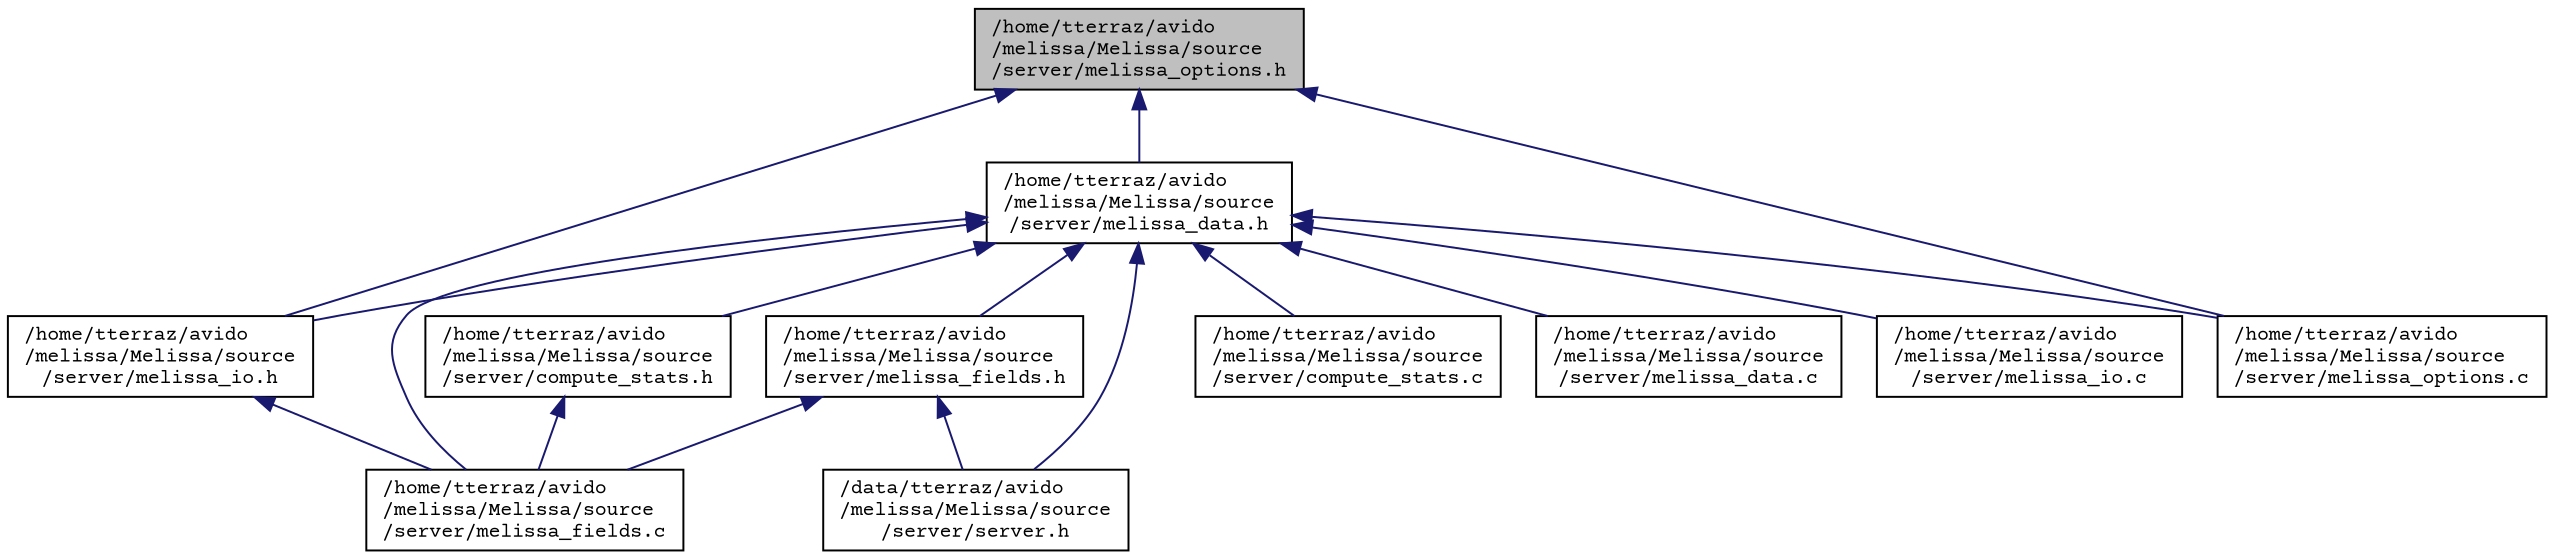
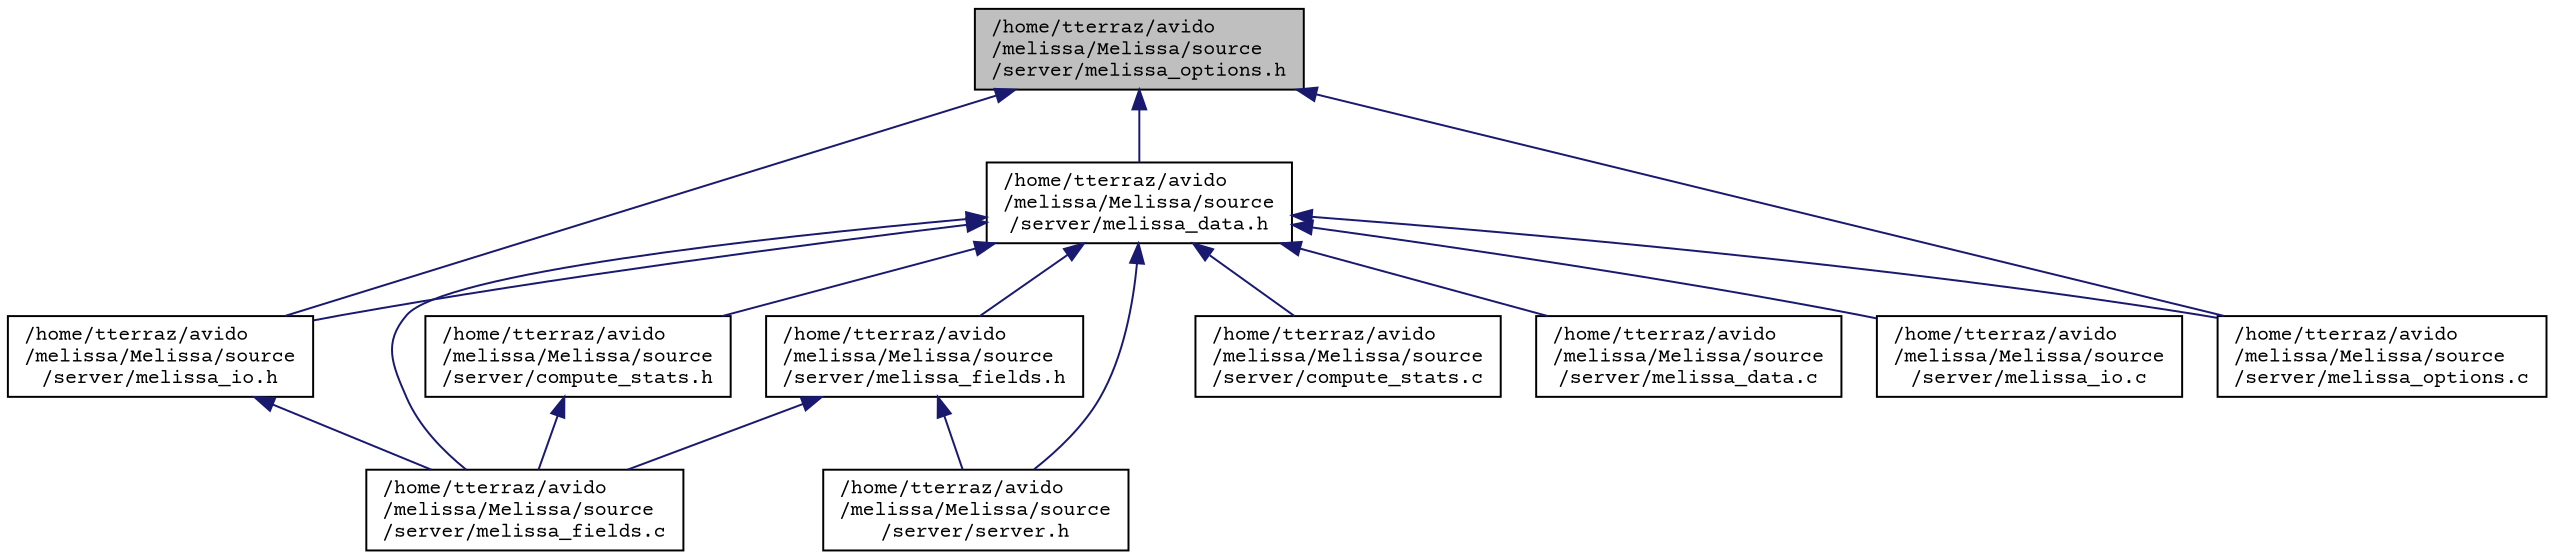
(976, 510) -> (976, 510)
